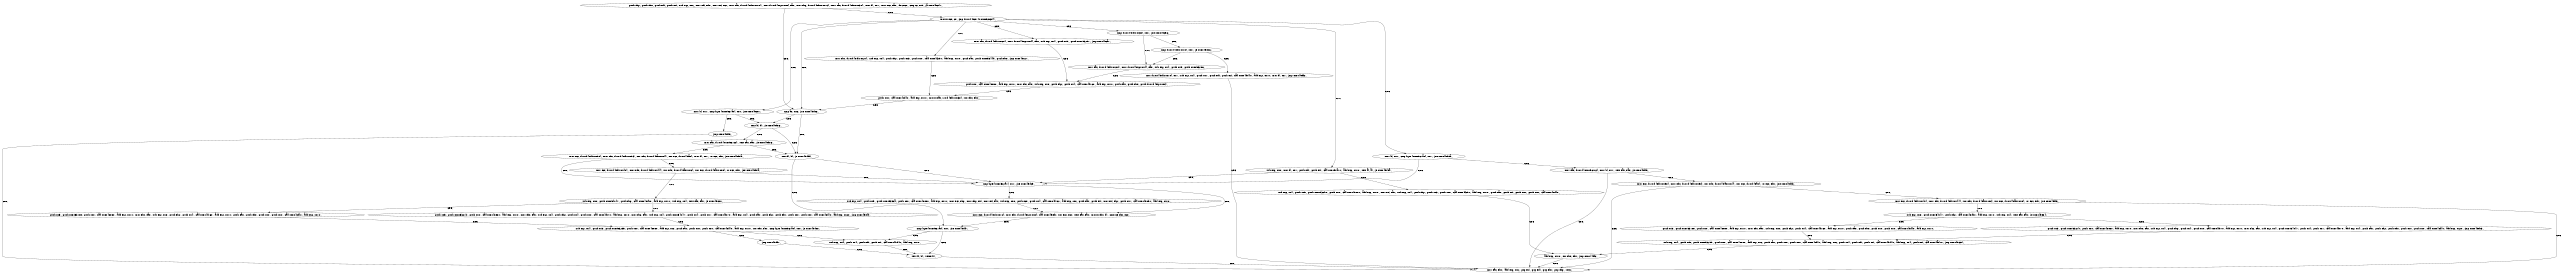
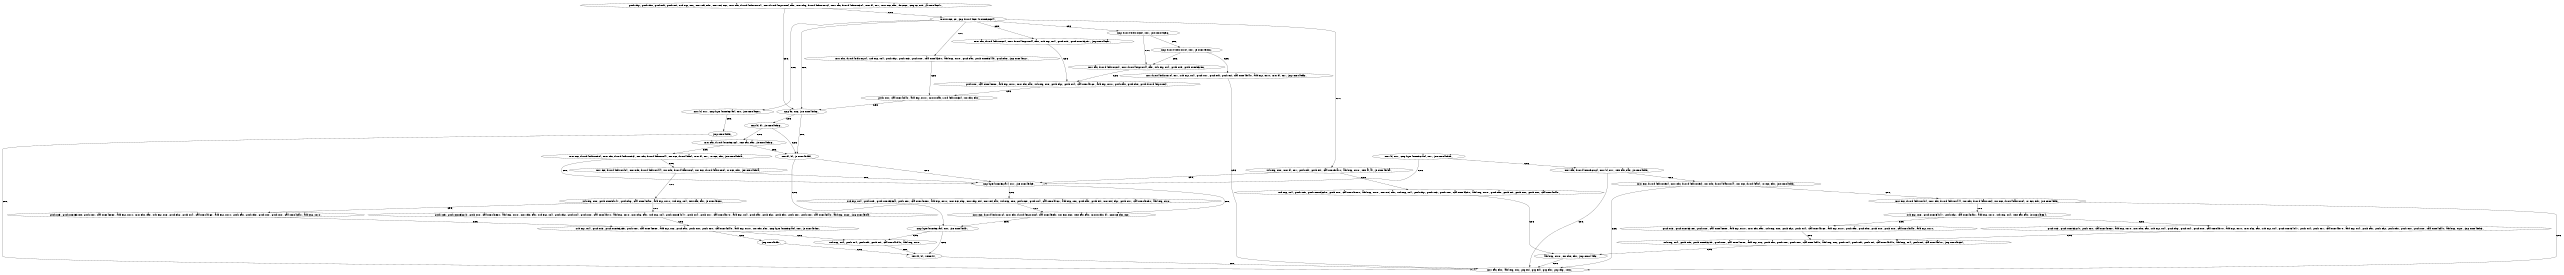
(1266, 23) -> none
(747, 118) -> none
